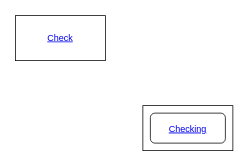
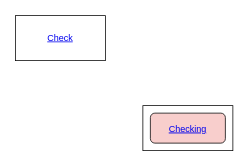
(188, 128) -> (188, 128)
